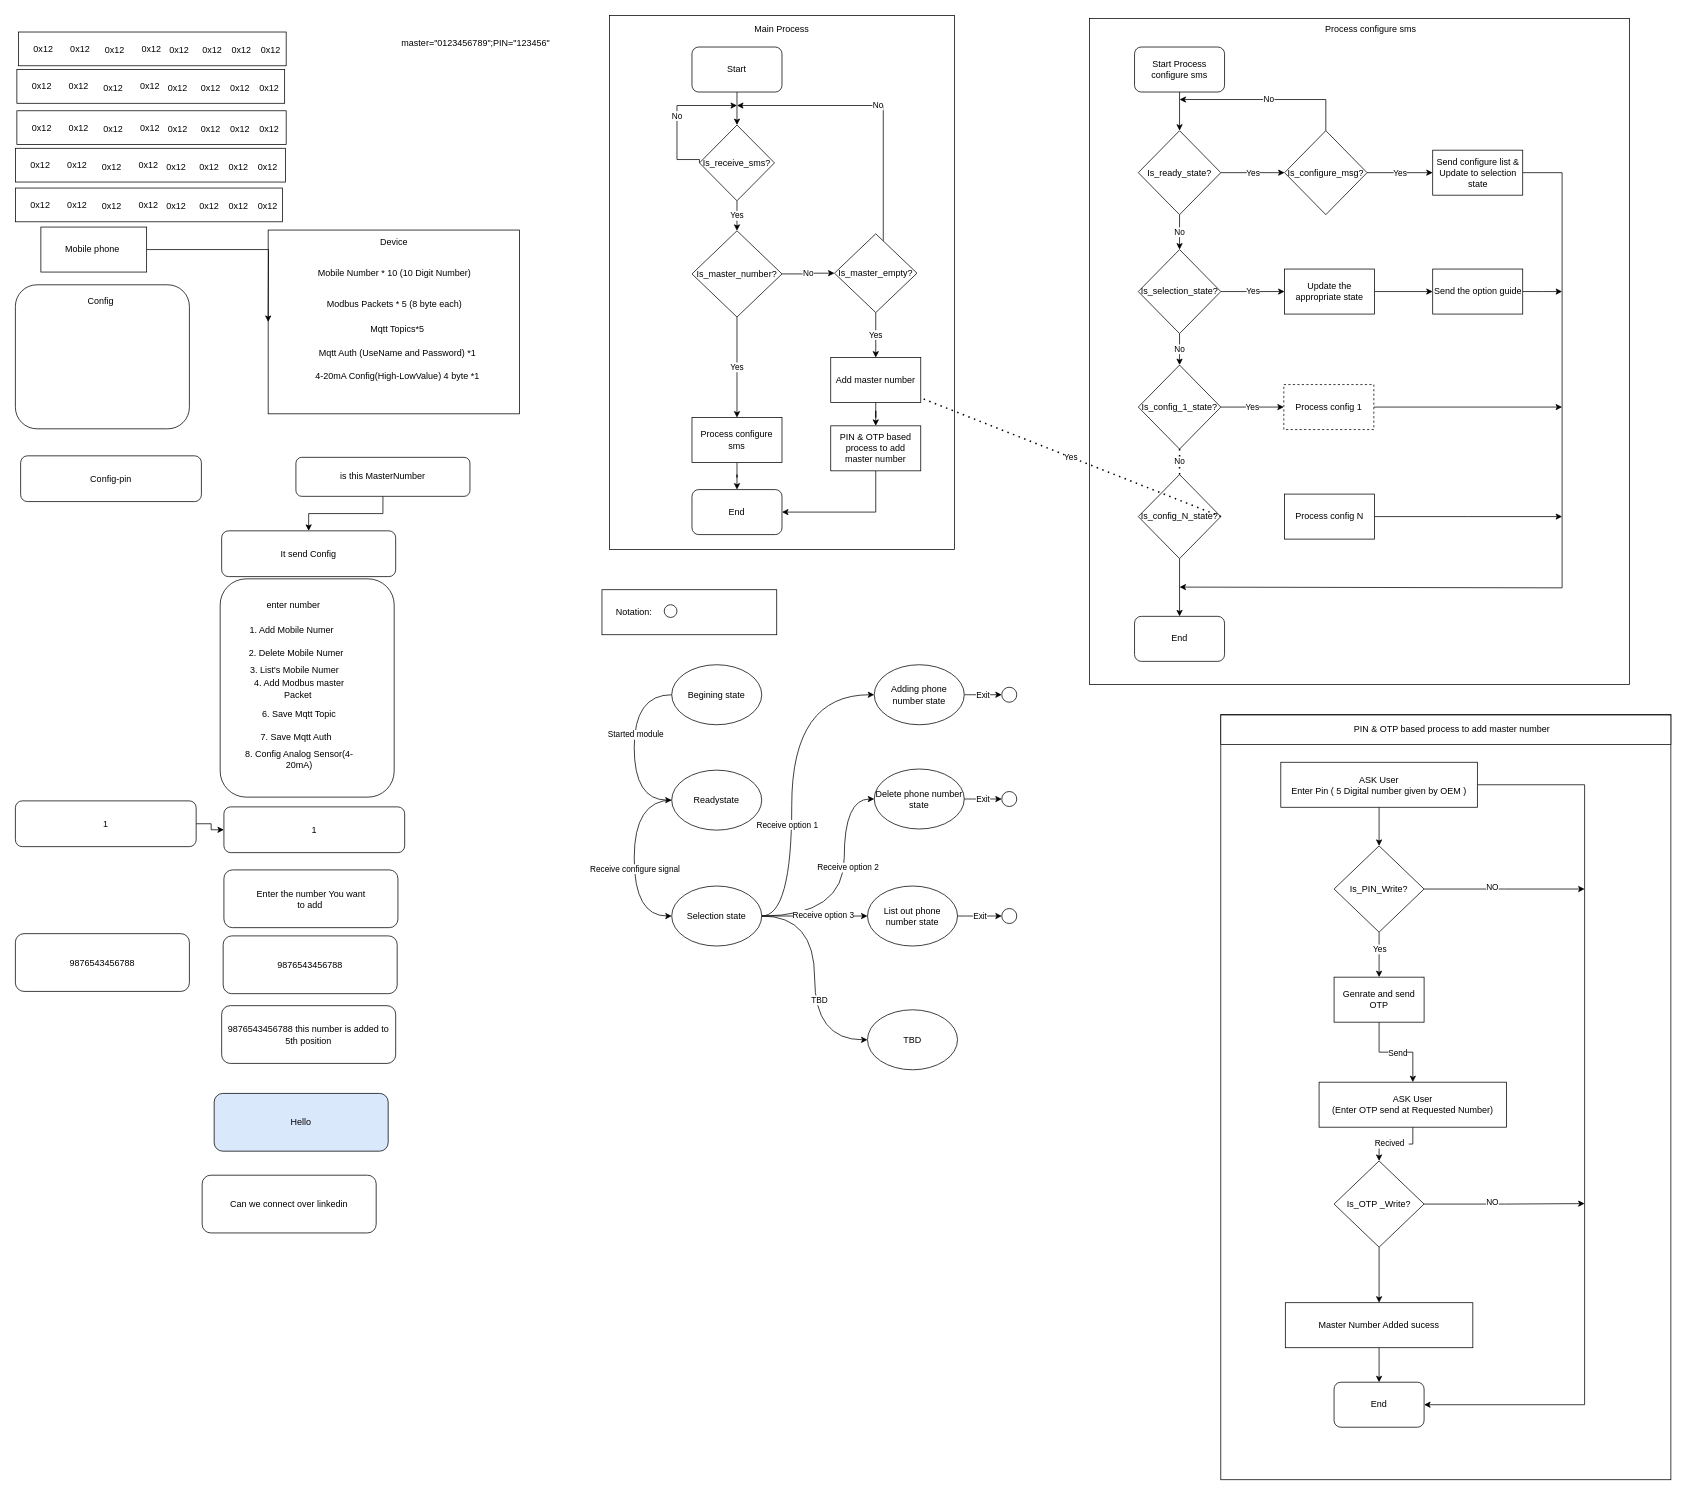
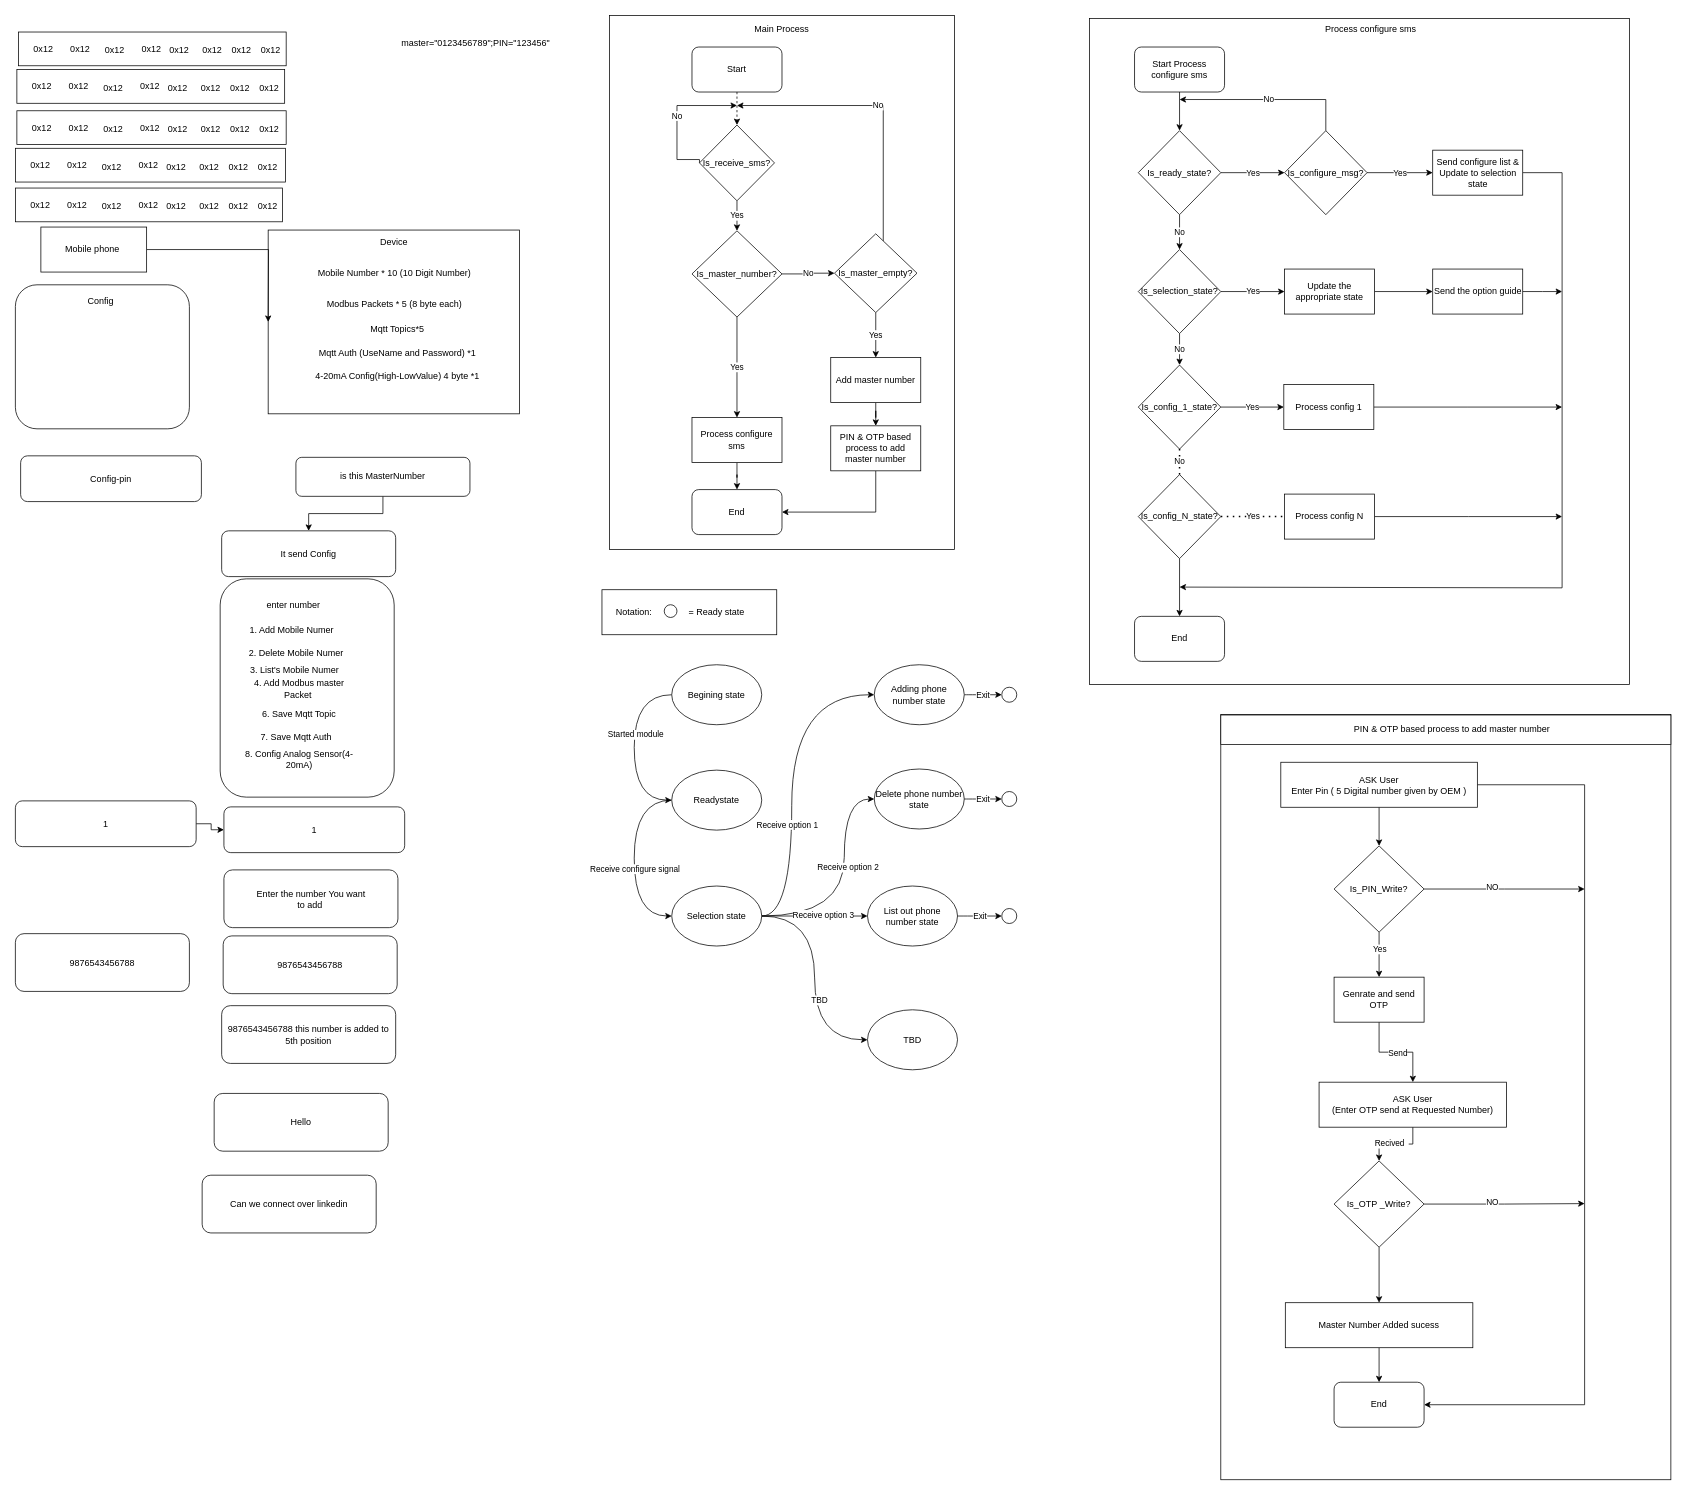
(737, 106) -> (737, 106)
(1329, 407) -> (1329, 407)
(1072, 457) -> (1252, 516)
none -> (717, 612)
(301, 1122) -> (301, 1122)
